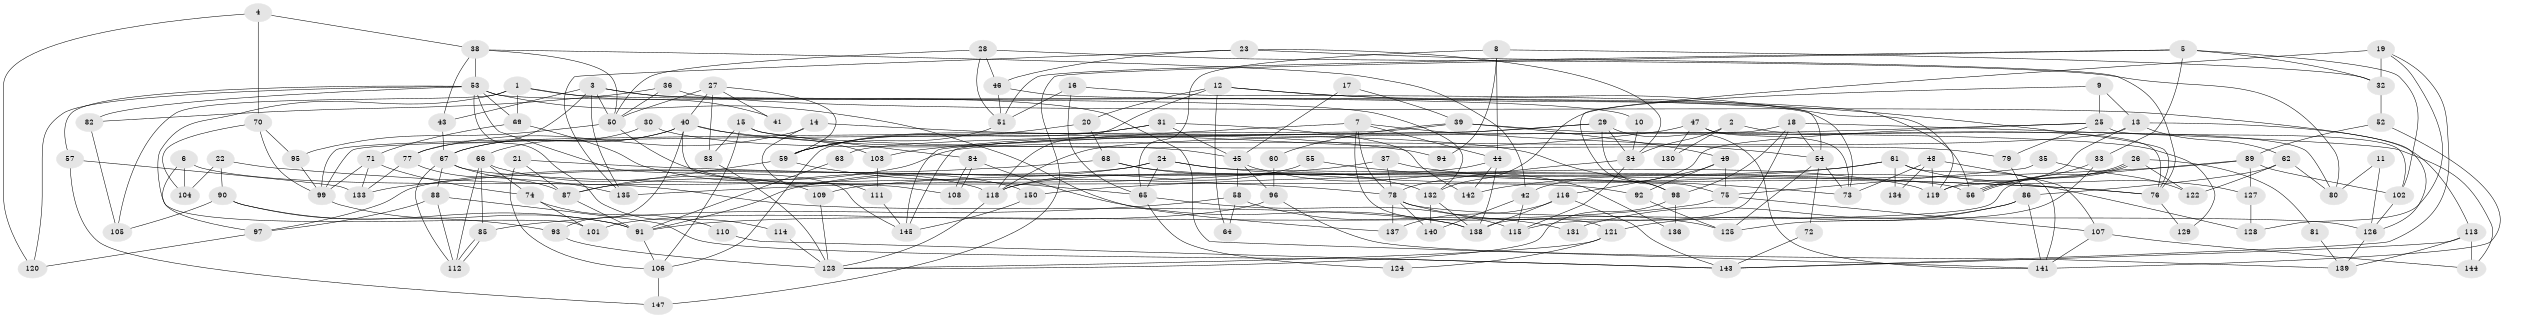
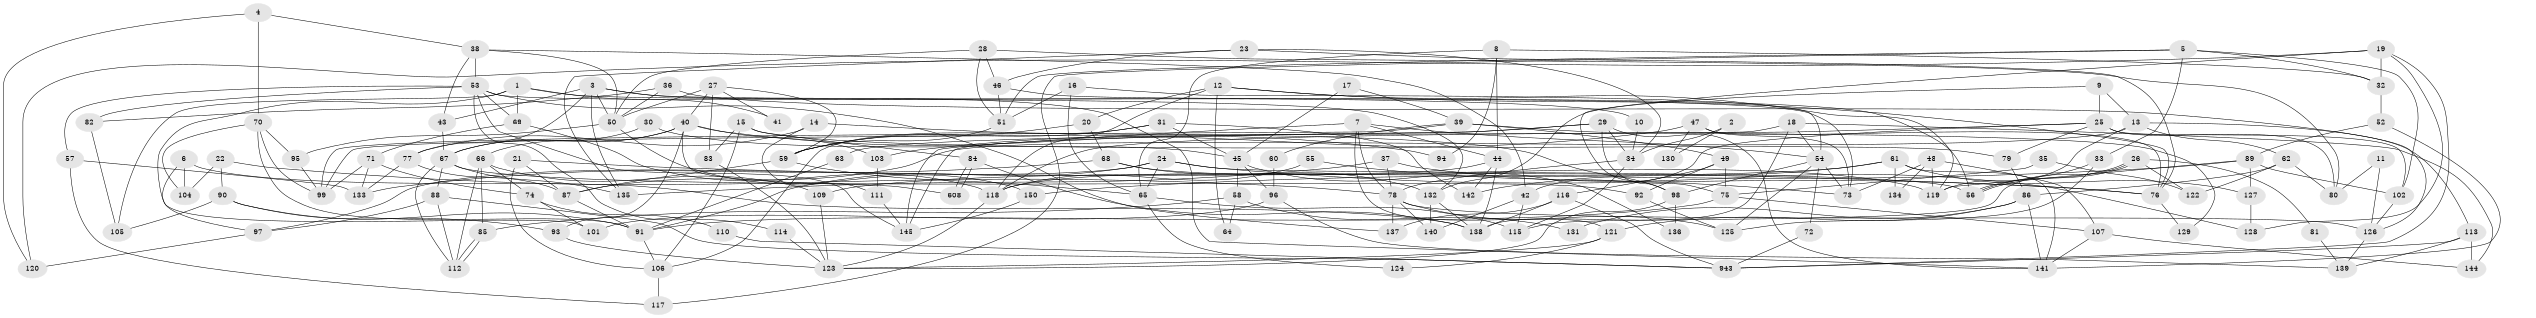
(62, 114) -> (1177, 60)
(2048, 133) -> (2237, 134)
(1747, 166) -> (1747, 176)
(955, 196) -> (955, 196)
(472, 217) -> (336, 213)
(1726, 269) -> (1726, 269)
(658, 306) -> (658, 306)
